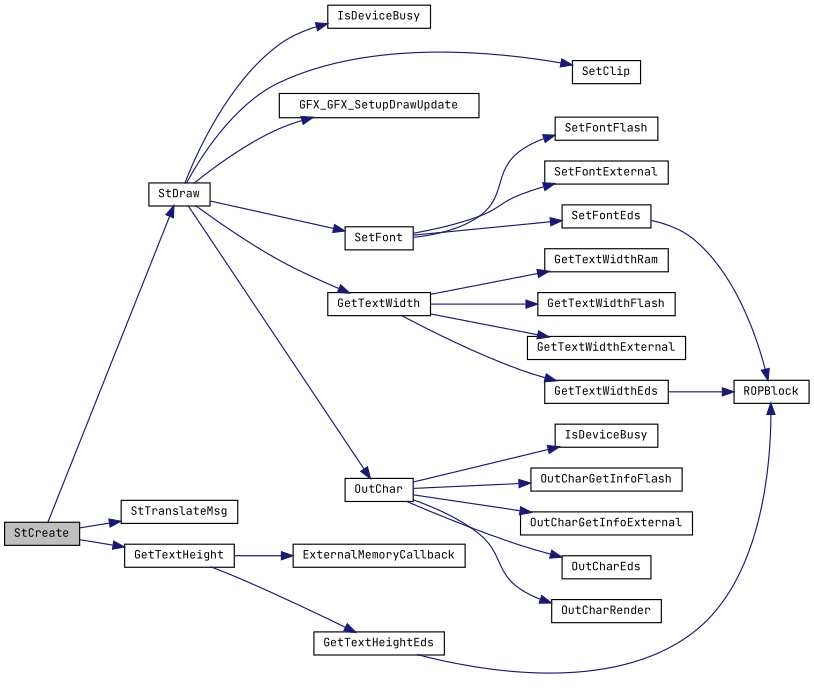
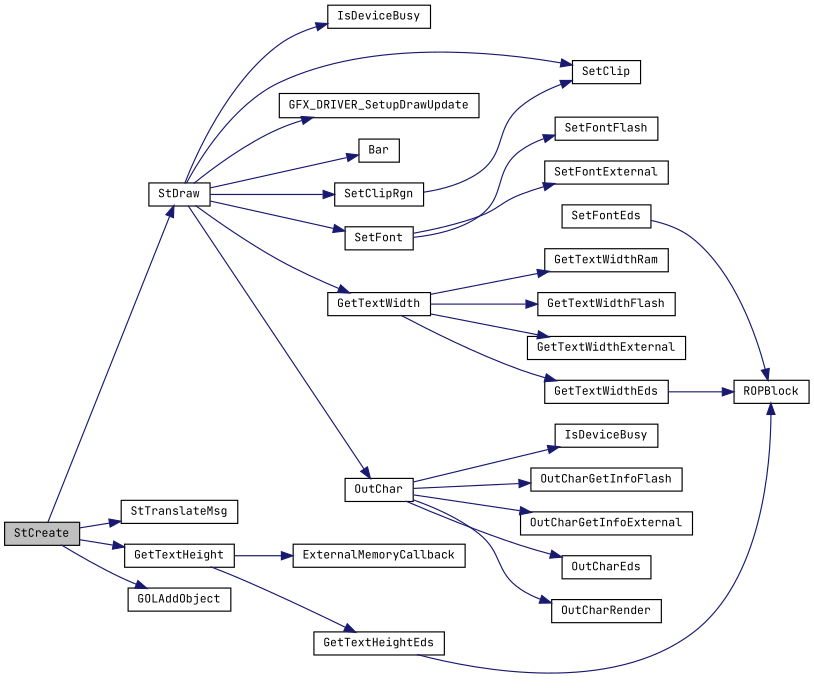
(379, 106) -> (379, 106)
none -> (379, 151)
none -> (379, 194)
(482, 228) -> none
none -> (179, 600)
